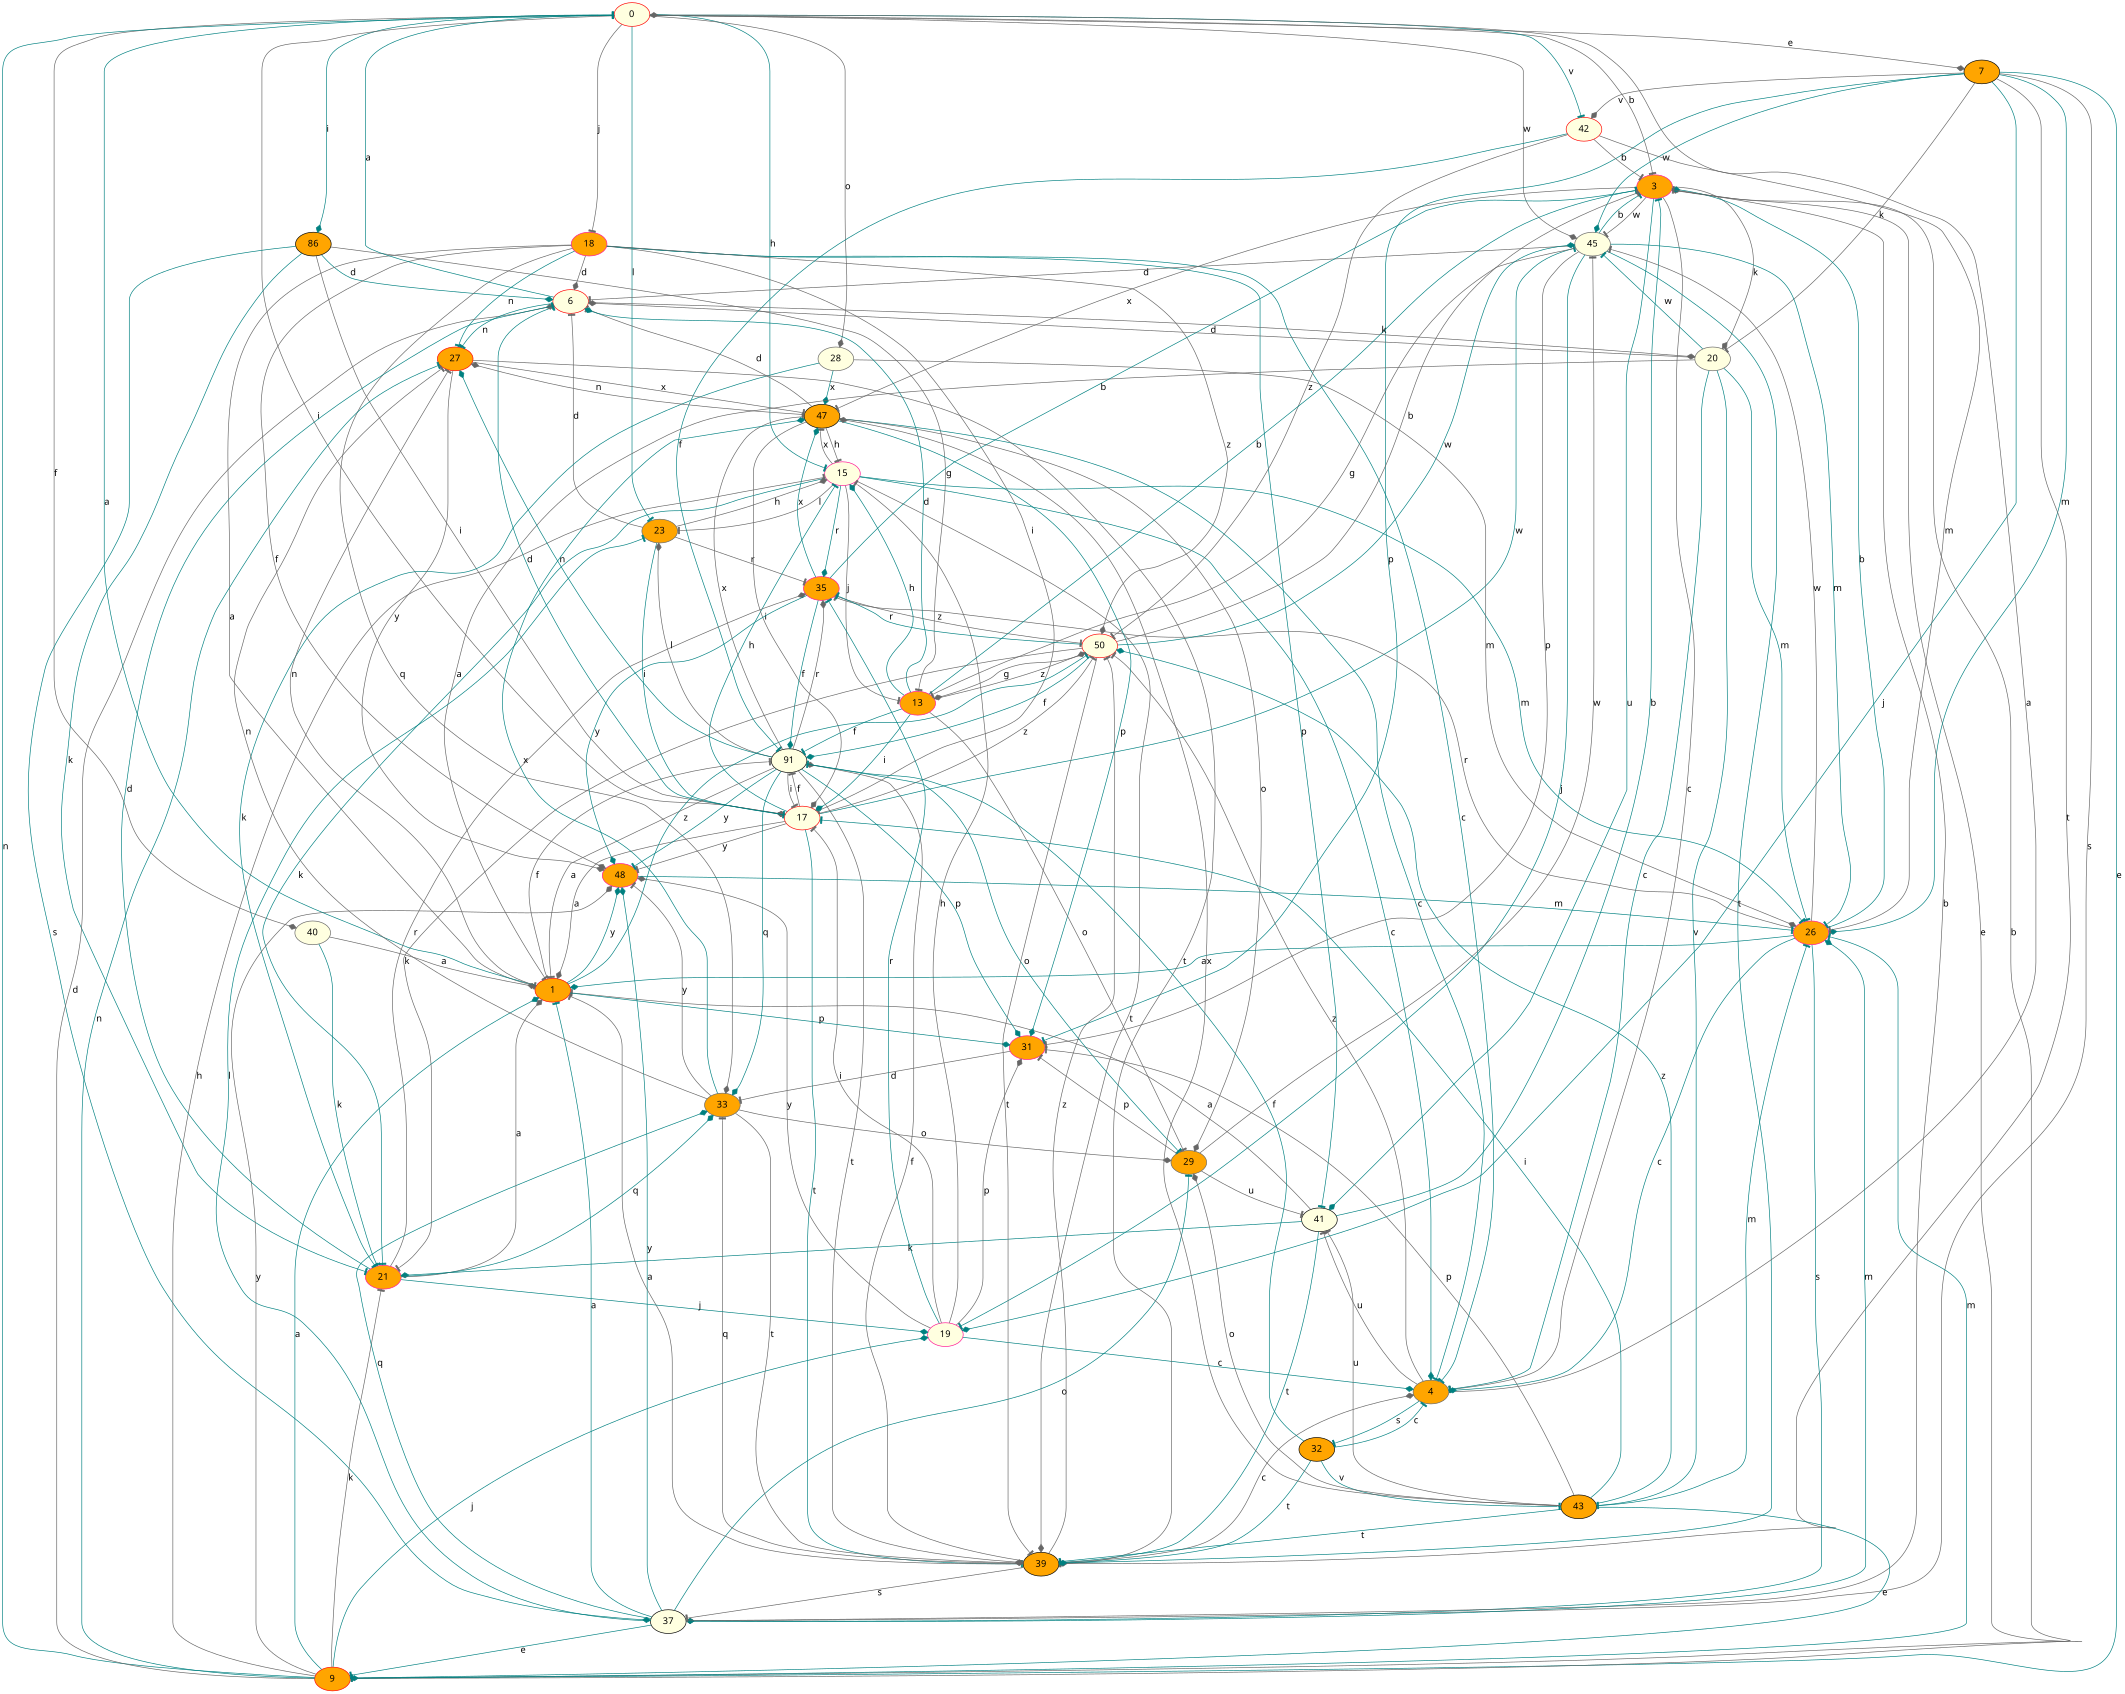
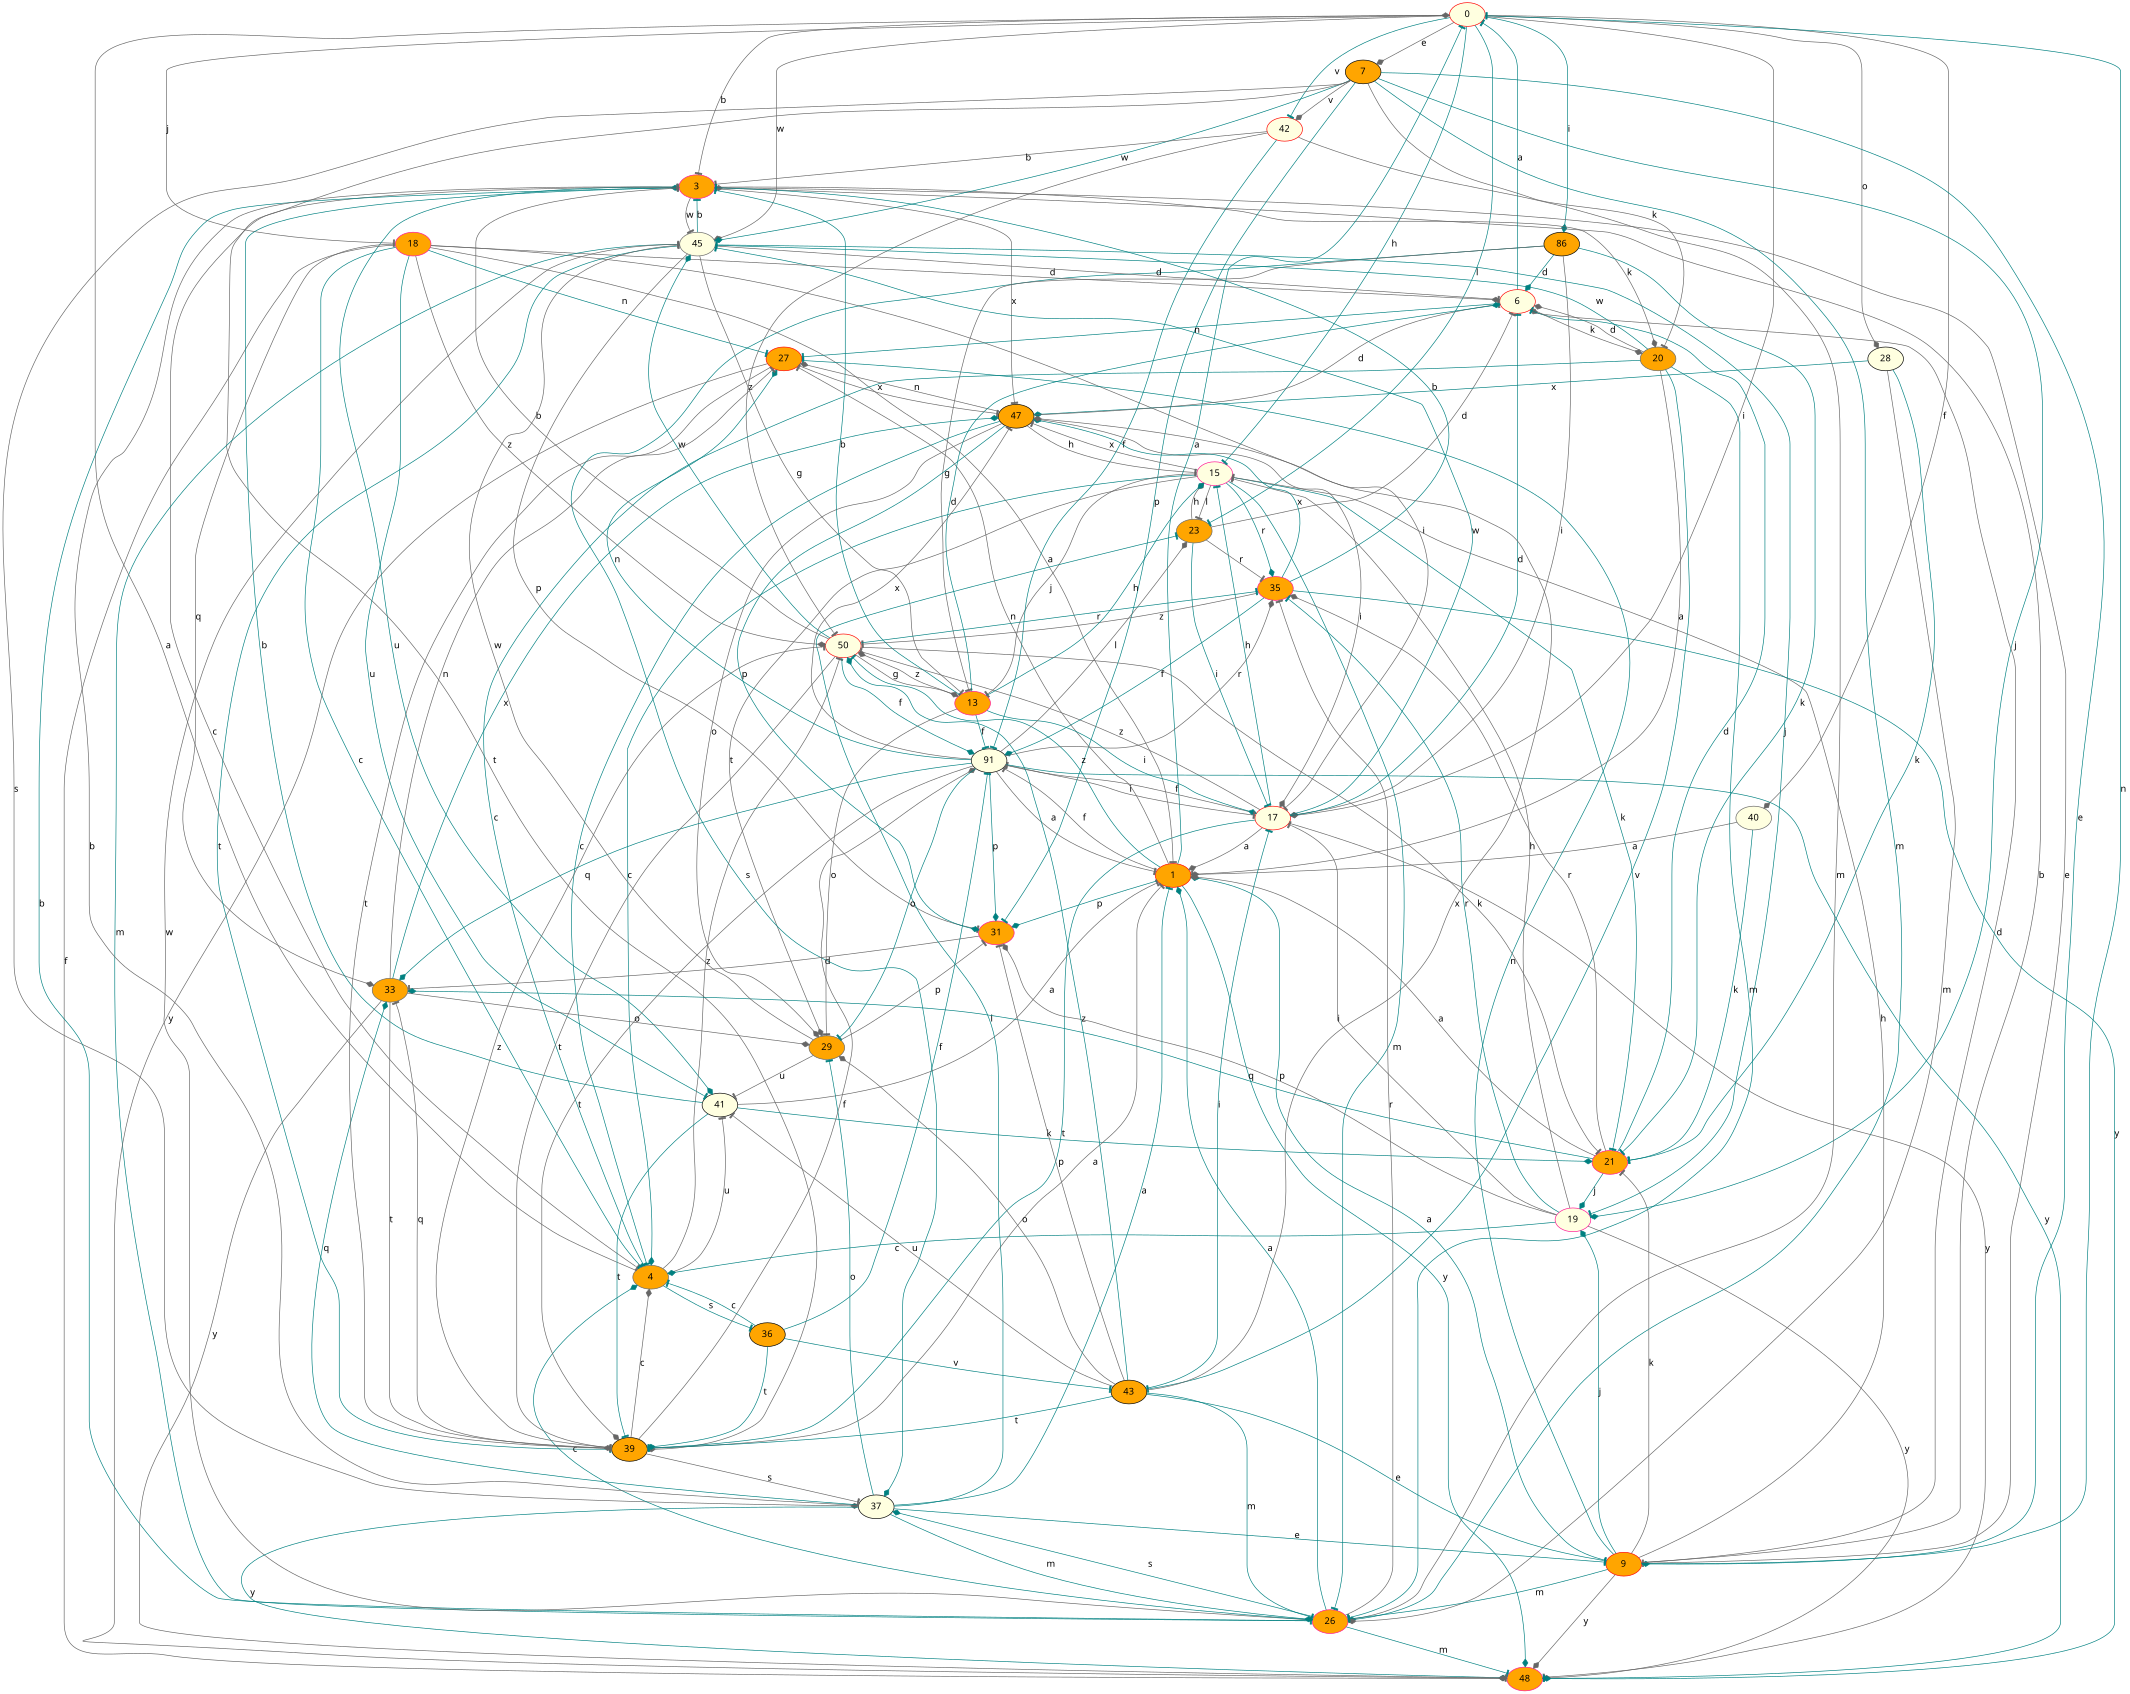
(836, 359) -> (1886, 359)
(1713, 359) -> (1658, 359)
(1304, 732) -> (373, 675)
(1215, 890) -> (1426, 1650)
(1139, 906) -> (802, 633)
(1317, 1449) -> (767, 1335)
